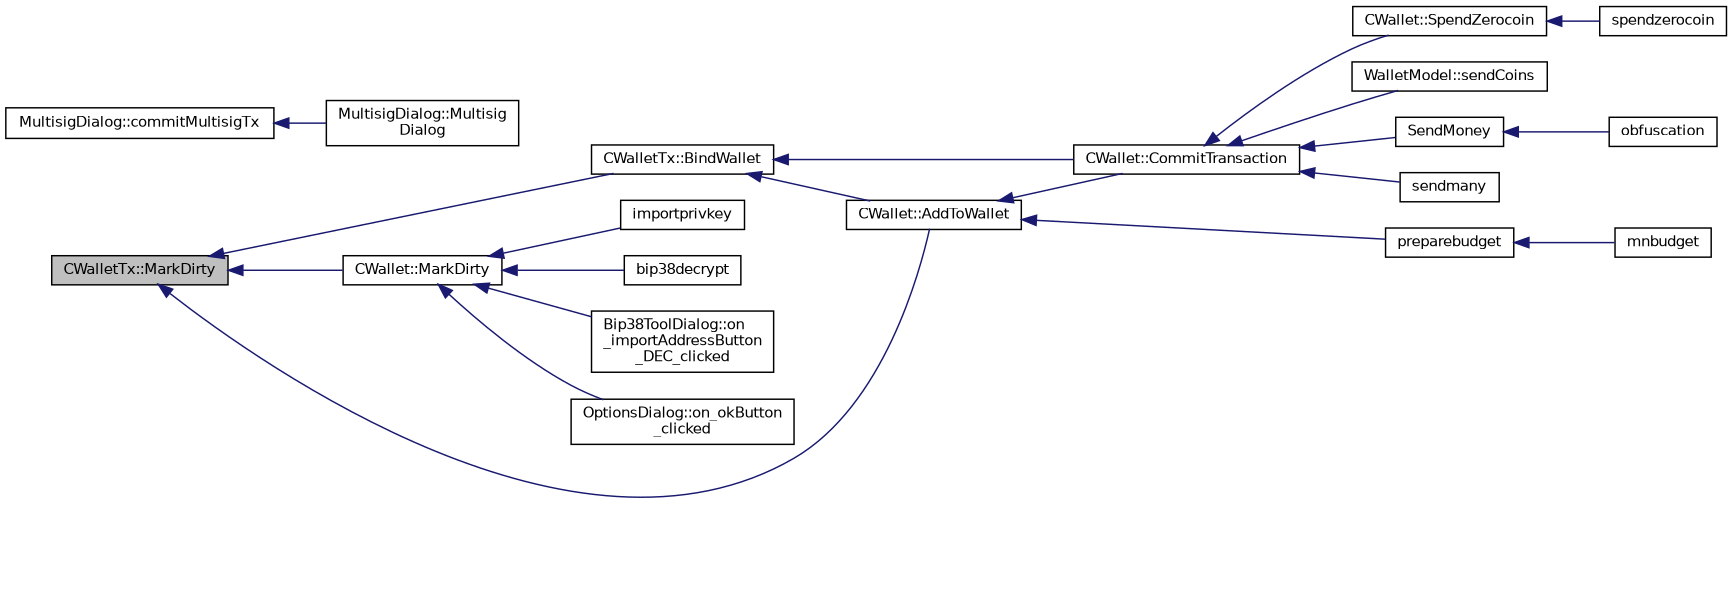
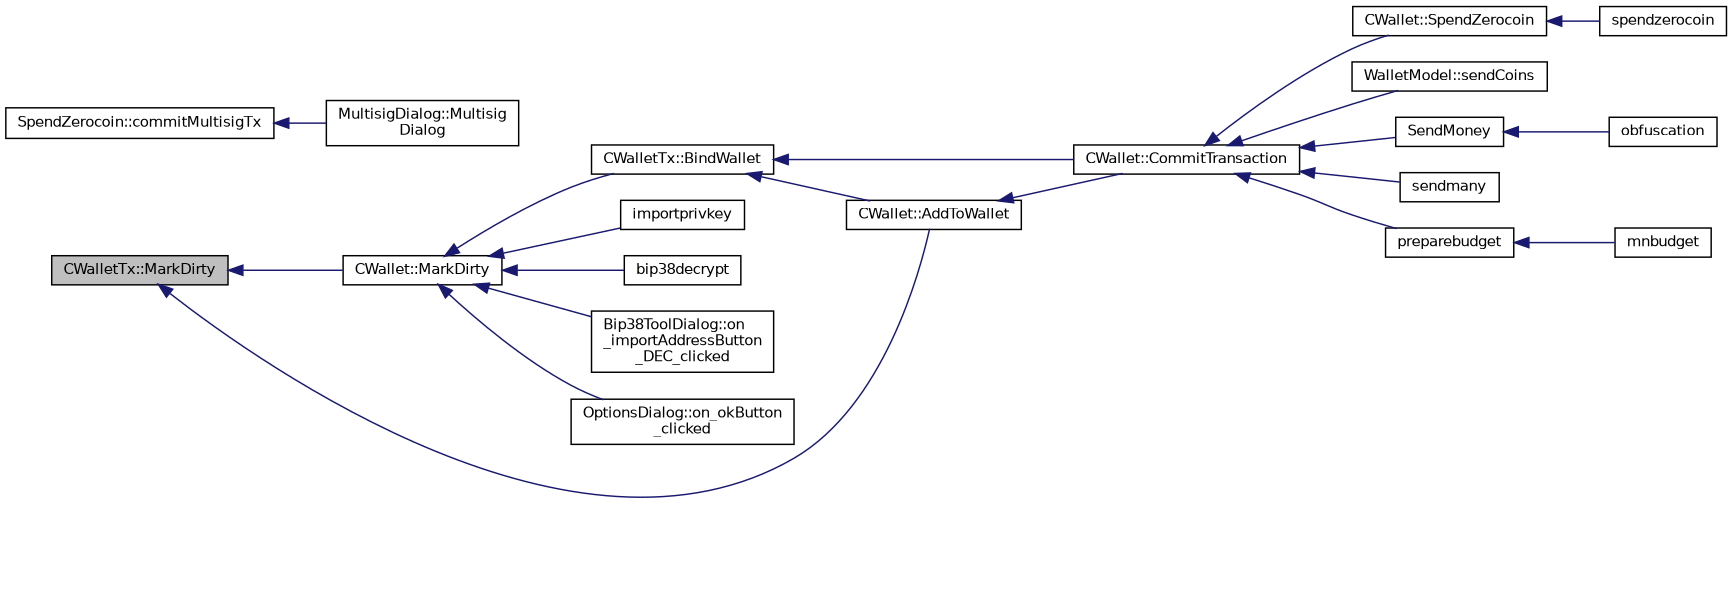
(140, 123) -> (140, 123)
(419, 213) -> (533, 205)
(1211, 230) -> (1323, 204)
